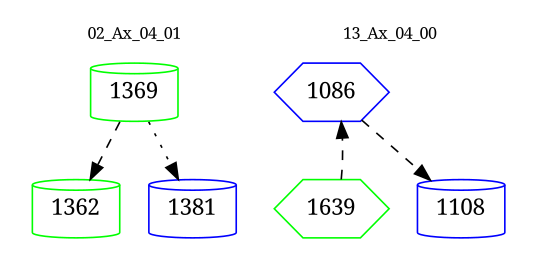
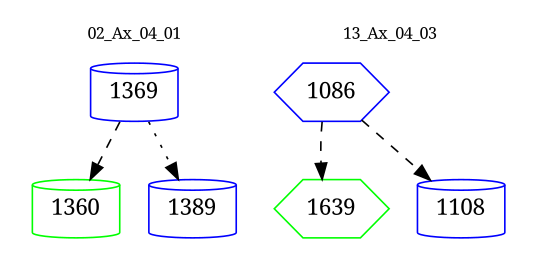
(390, 35) -> (390, 35)
(134, 92) -> (134, 92)
(343, 159) -> (321, 143)
(76, 209) -> (76, 209)
(193, 209) -> (193, 209)
